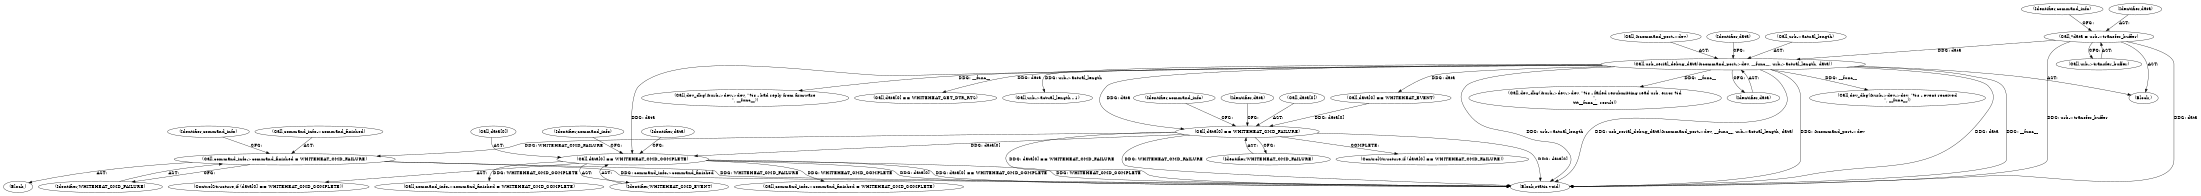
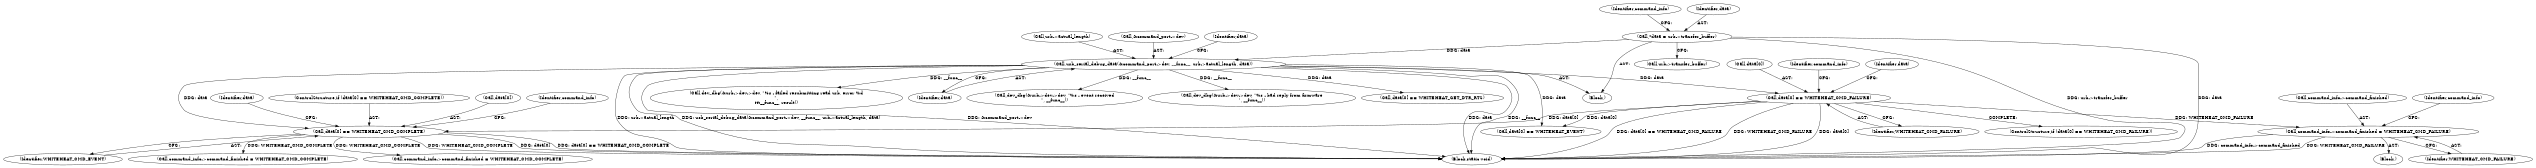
(2102, 52) -> none
(1048, 98) -> none
(1321, 114) -> (1661, 107)
(454, 172) -> (369, 113)
(588, 173) -> (175, 145)
